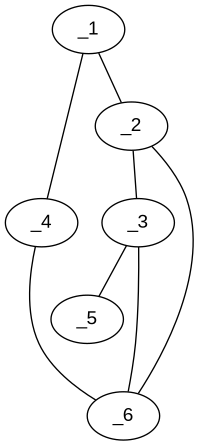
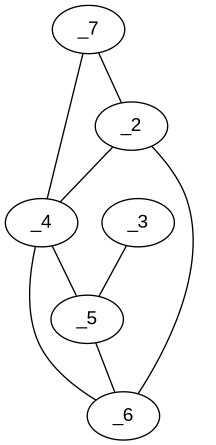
(89, 30) -> (89, 30)
(135, 175) -> (87, 174)
none -> (64, 271)
(137, 320) -> (105, 367)
